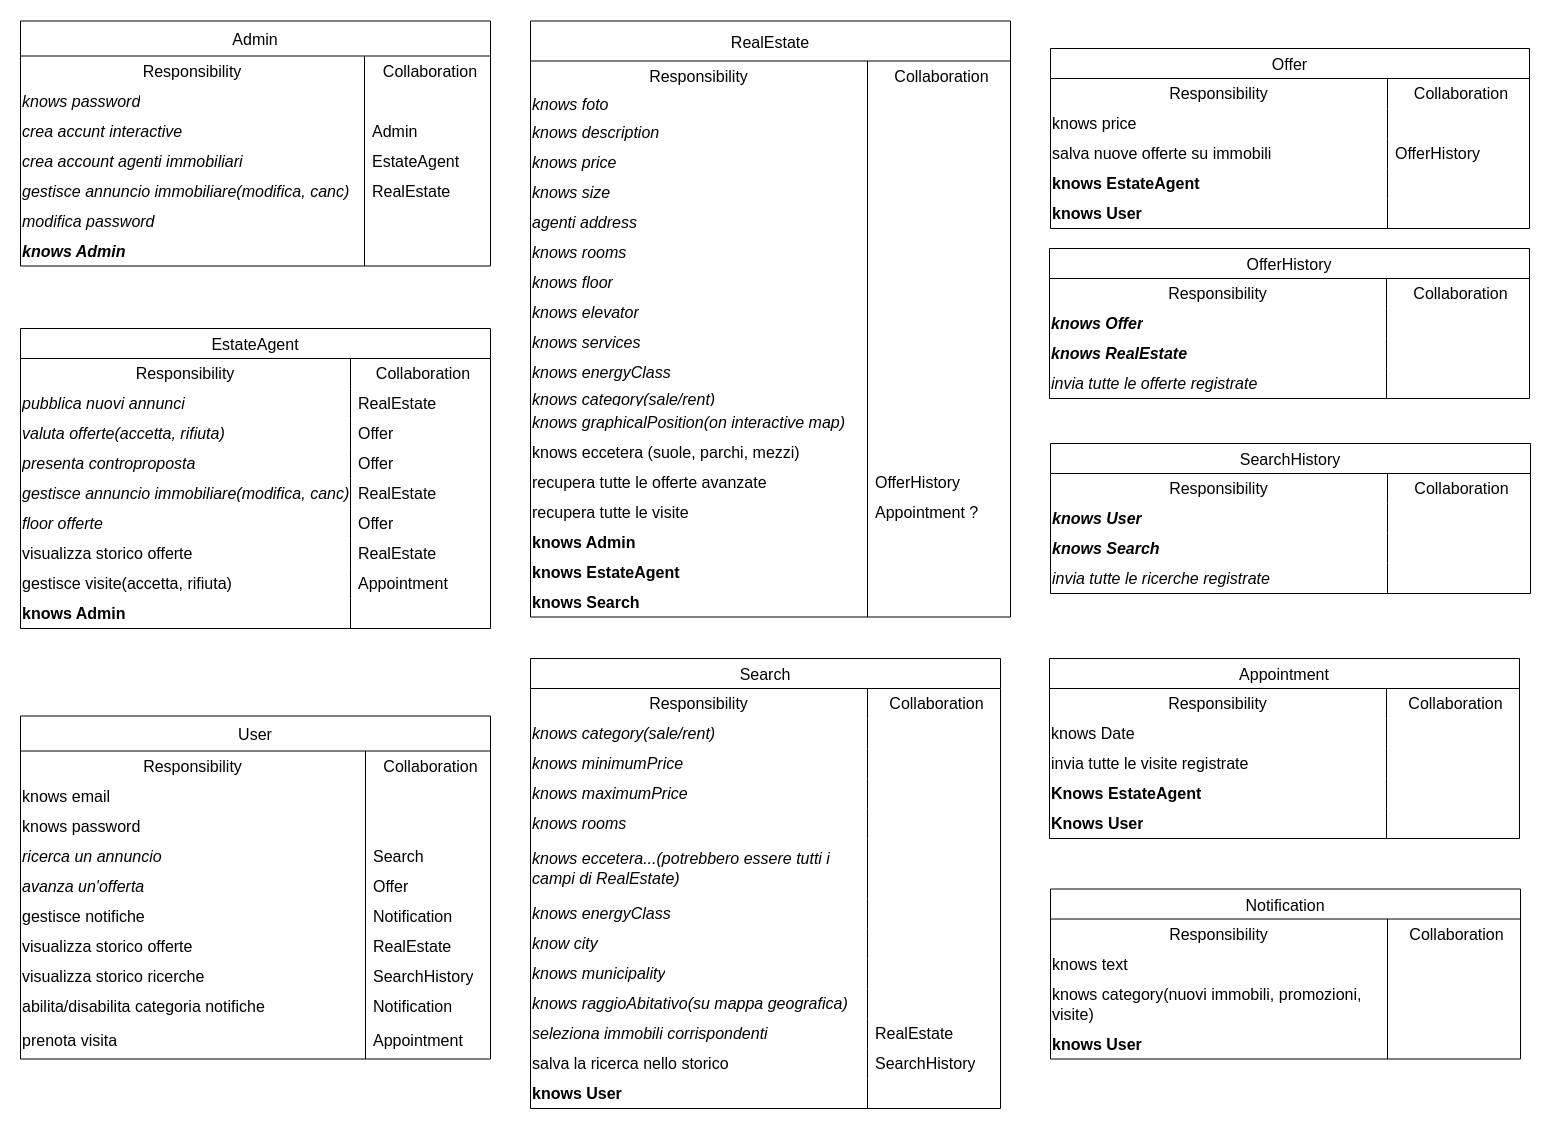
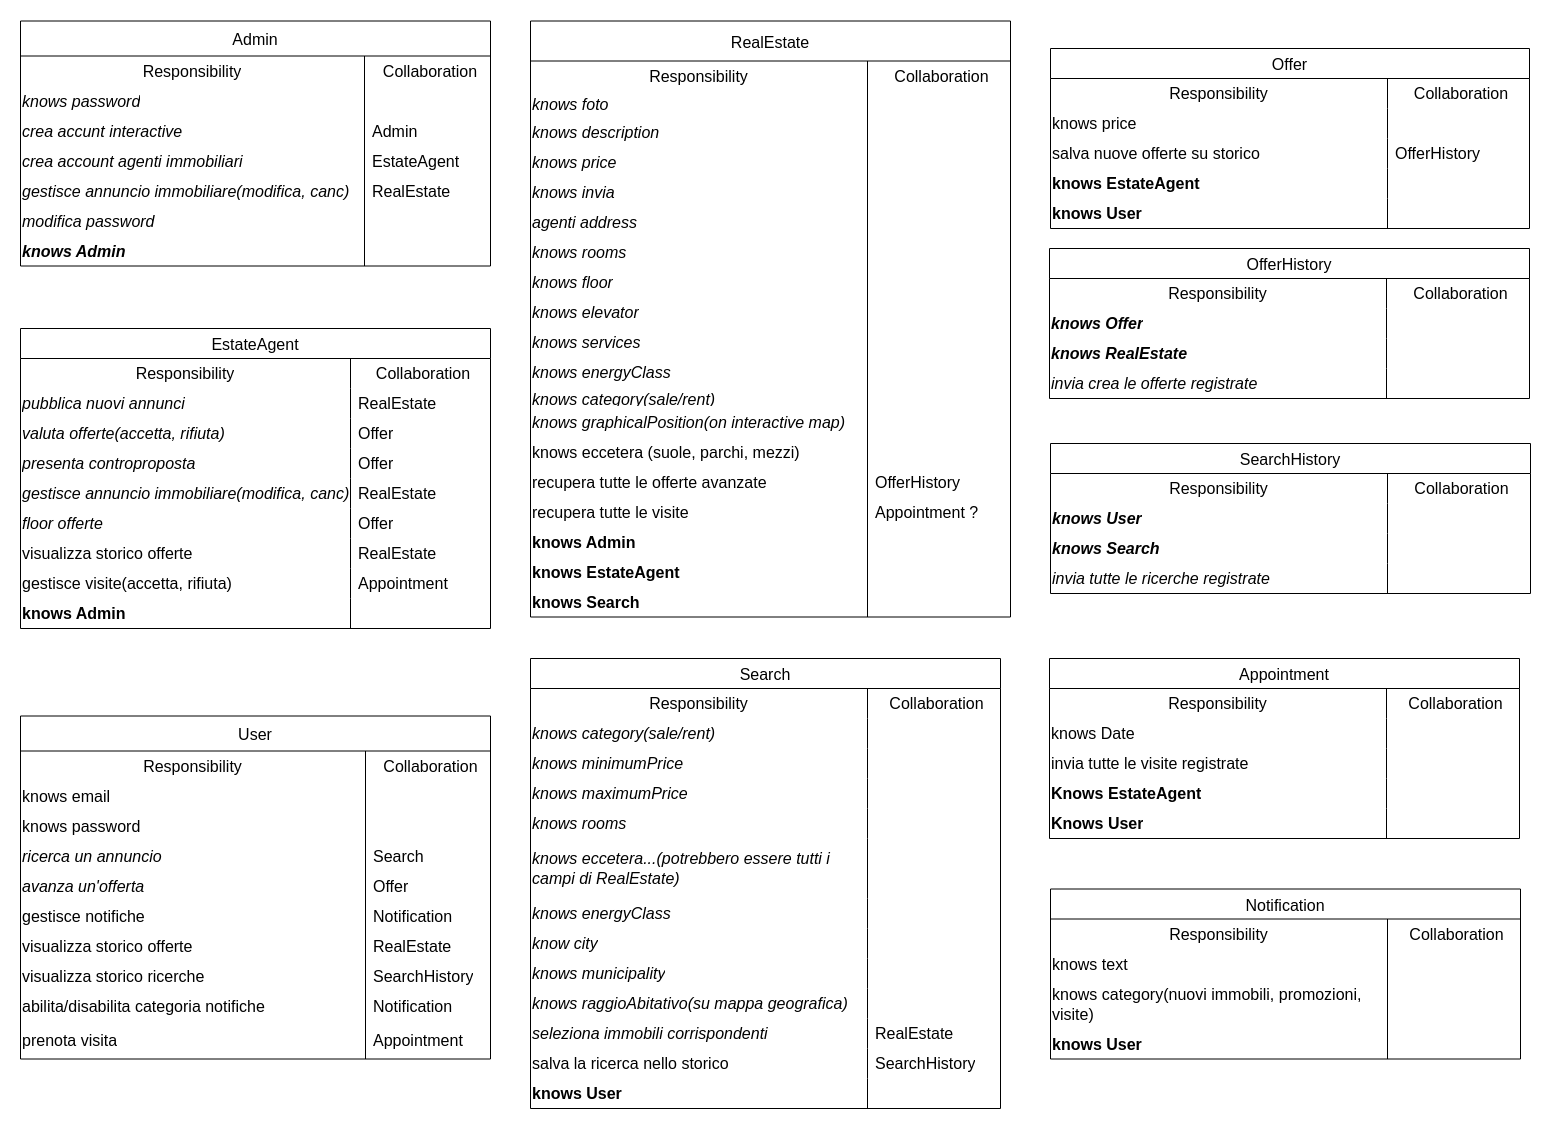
(1173, 154) -> (1174, 154)
(573, 193) -> (576, 193)
(1183, 384) -> (1178, 384)
